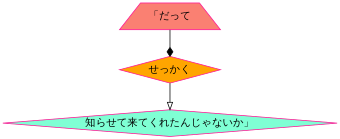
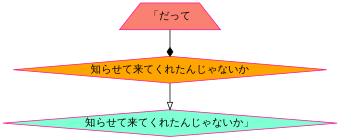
(170, 70) -> (170, 70)
